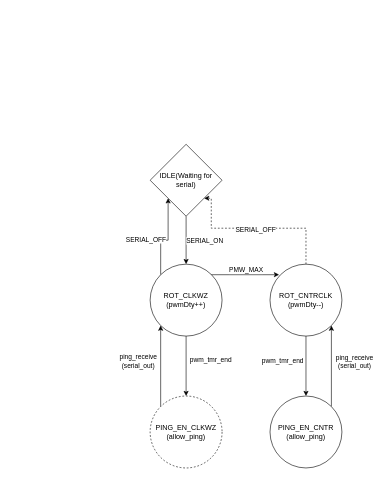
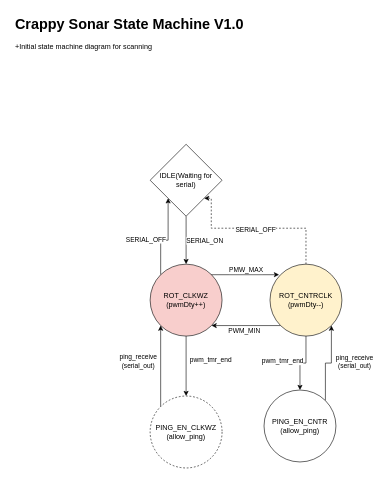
none -> (159, 69)
(186, 300) -> (186, 300)
(306, 300) -> (306, 300)
none -> (249, 326)
(306, 432) -> (300, 426)
